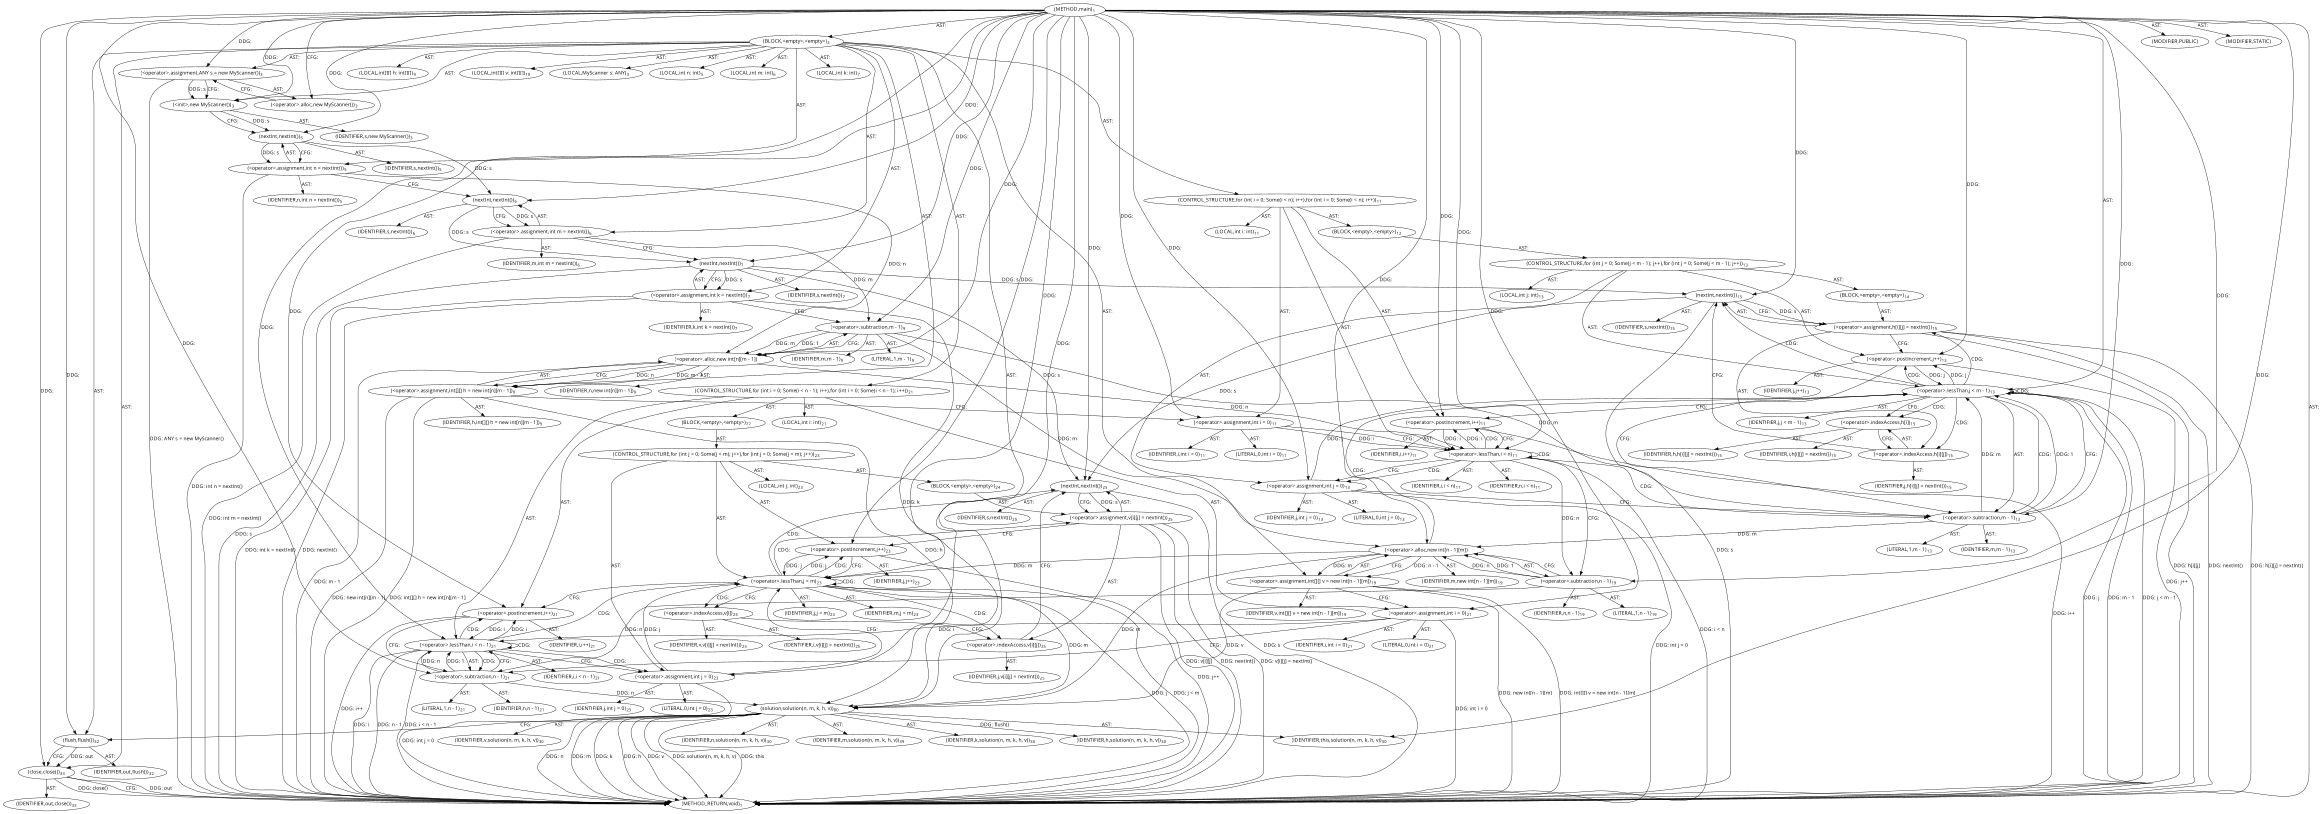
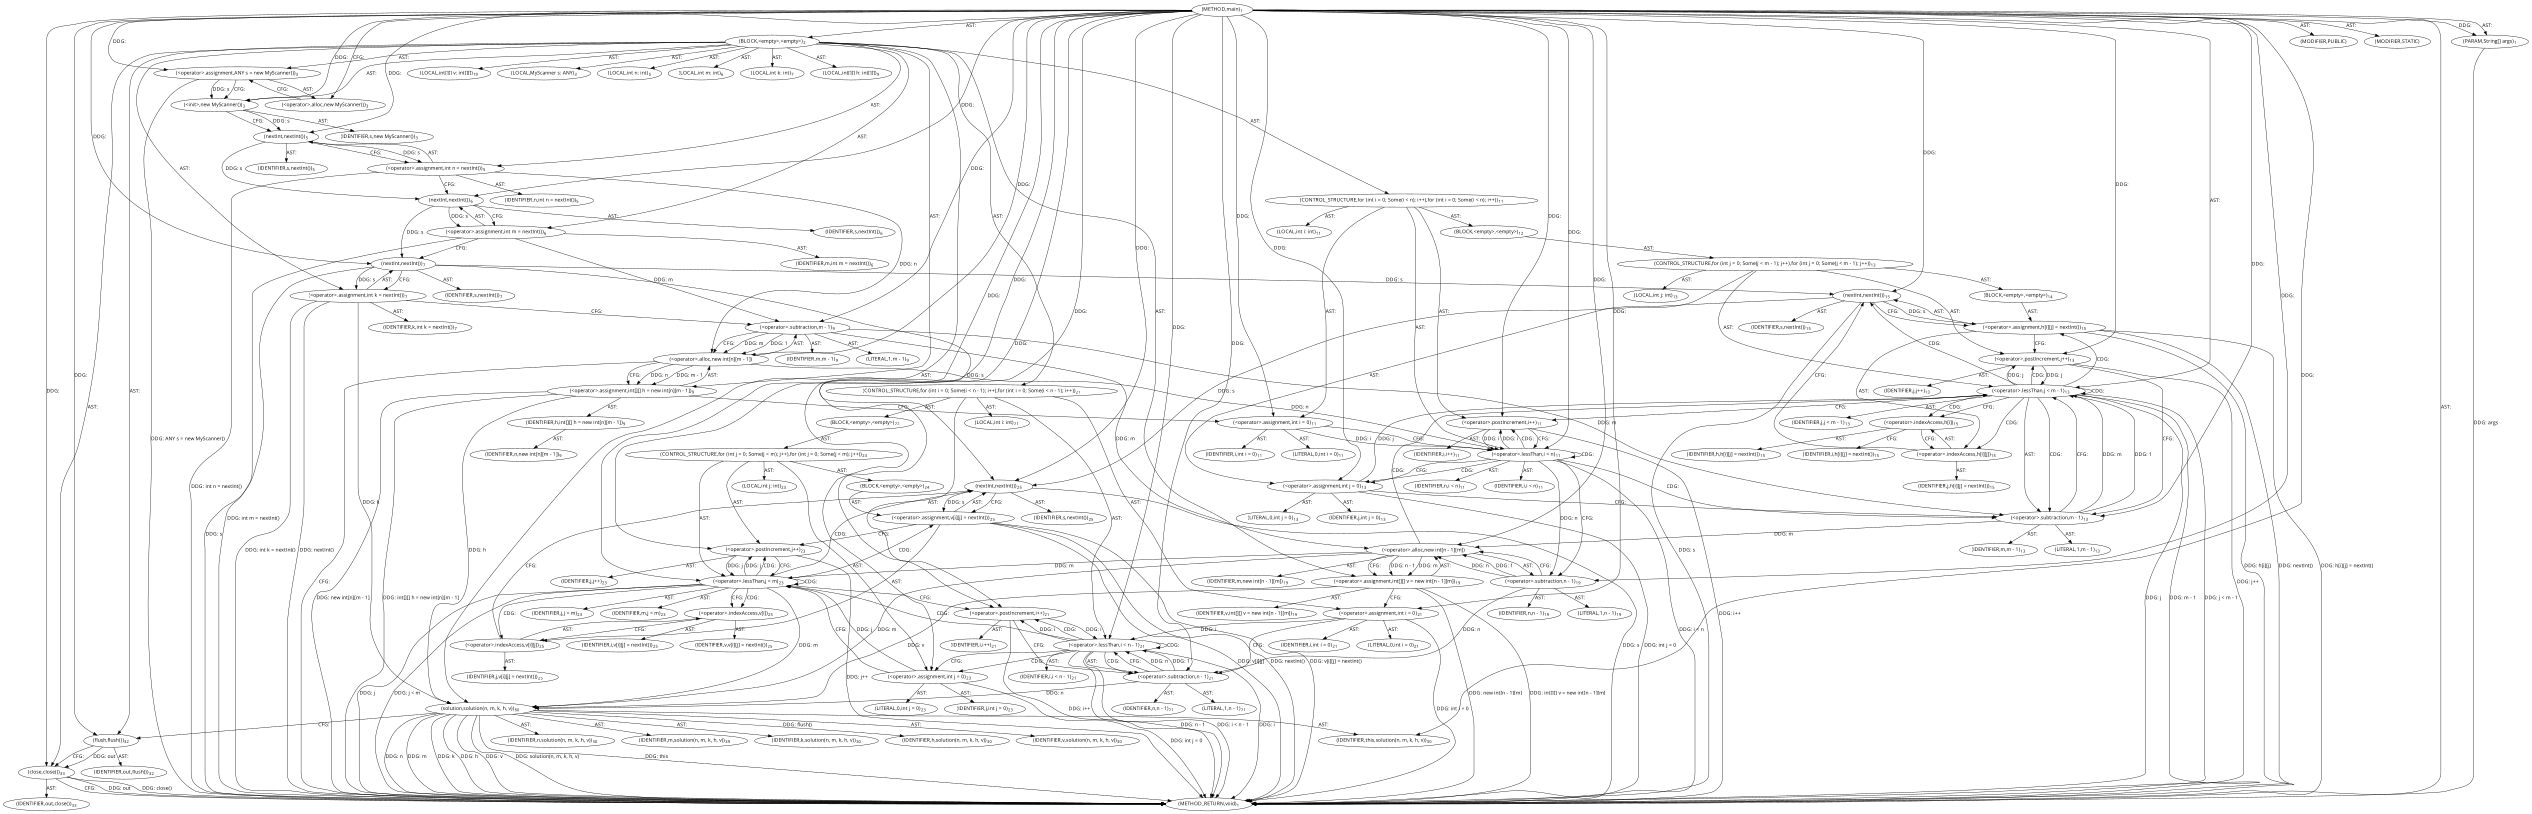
none -> (2490, 42)
(670, 382) -> (551, 438)
(1849, 439) -> (1893, 439)
(328, 582) -> (325, 582)
none -> (607, 622)
